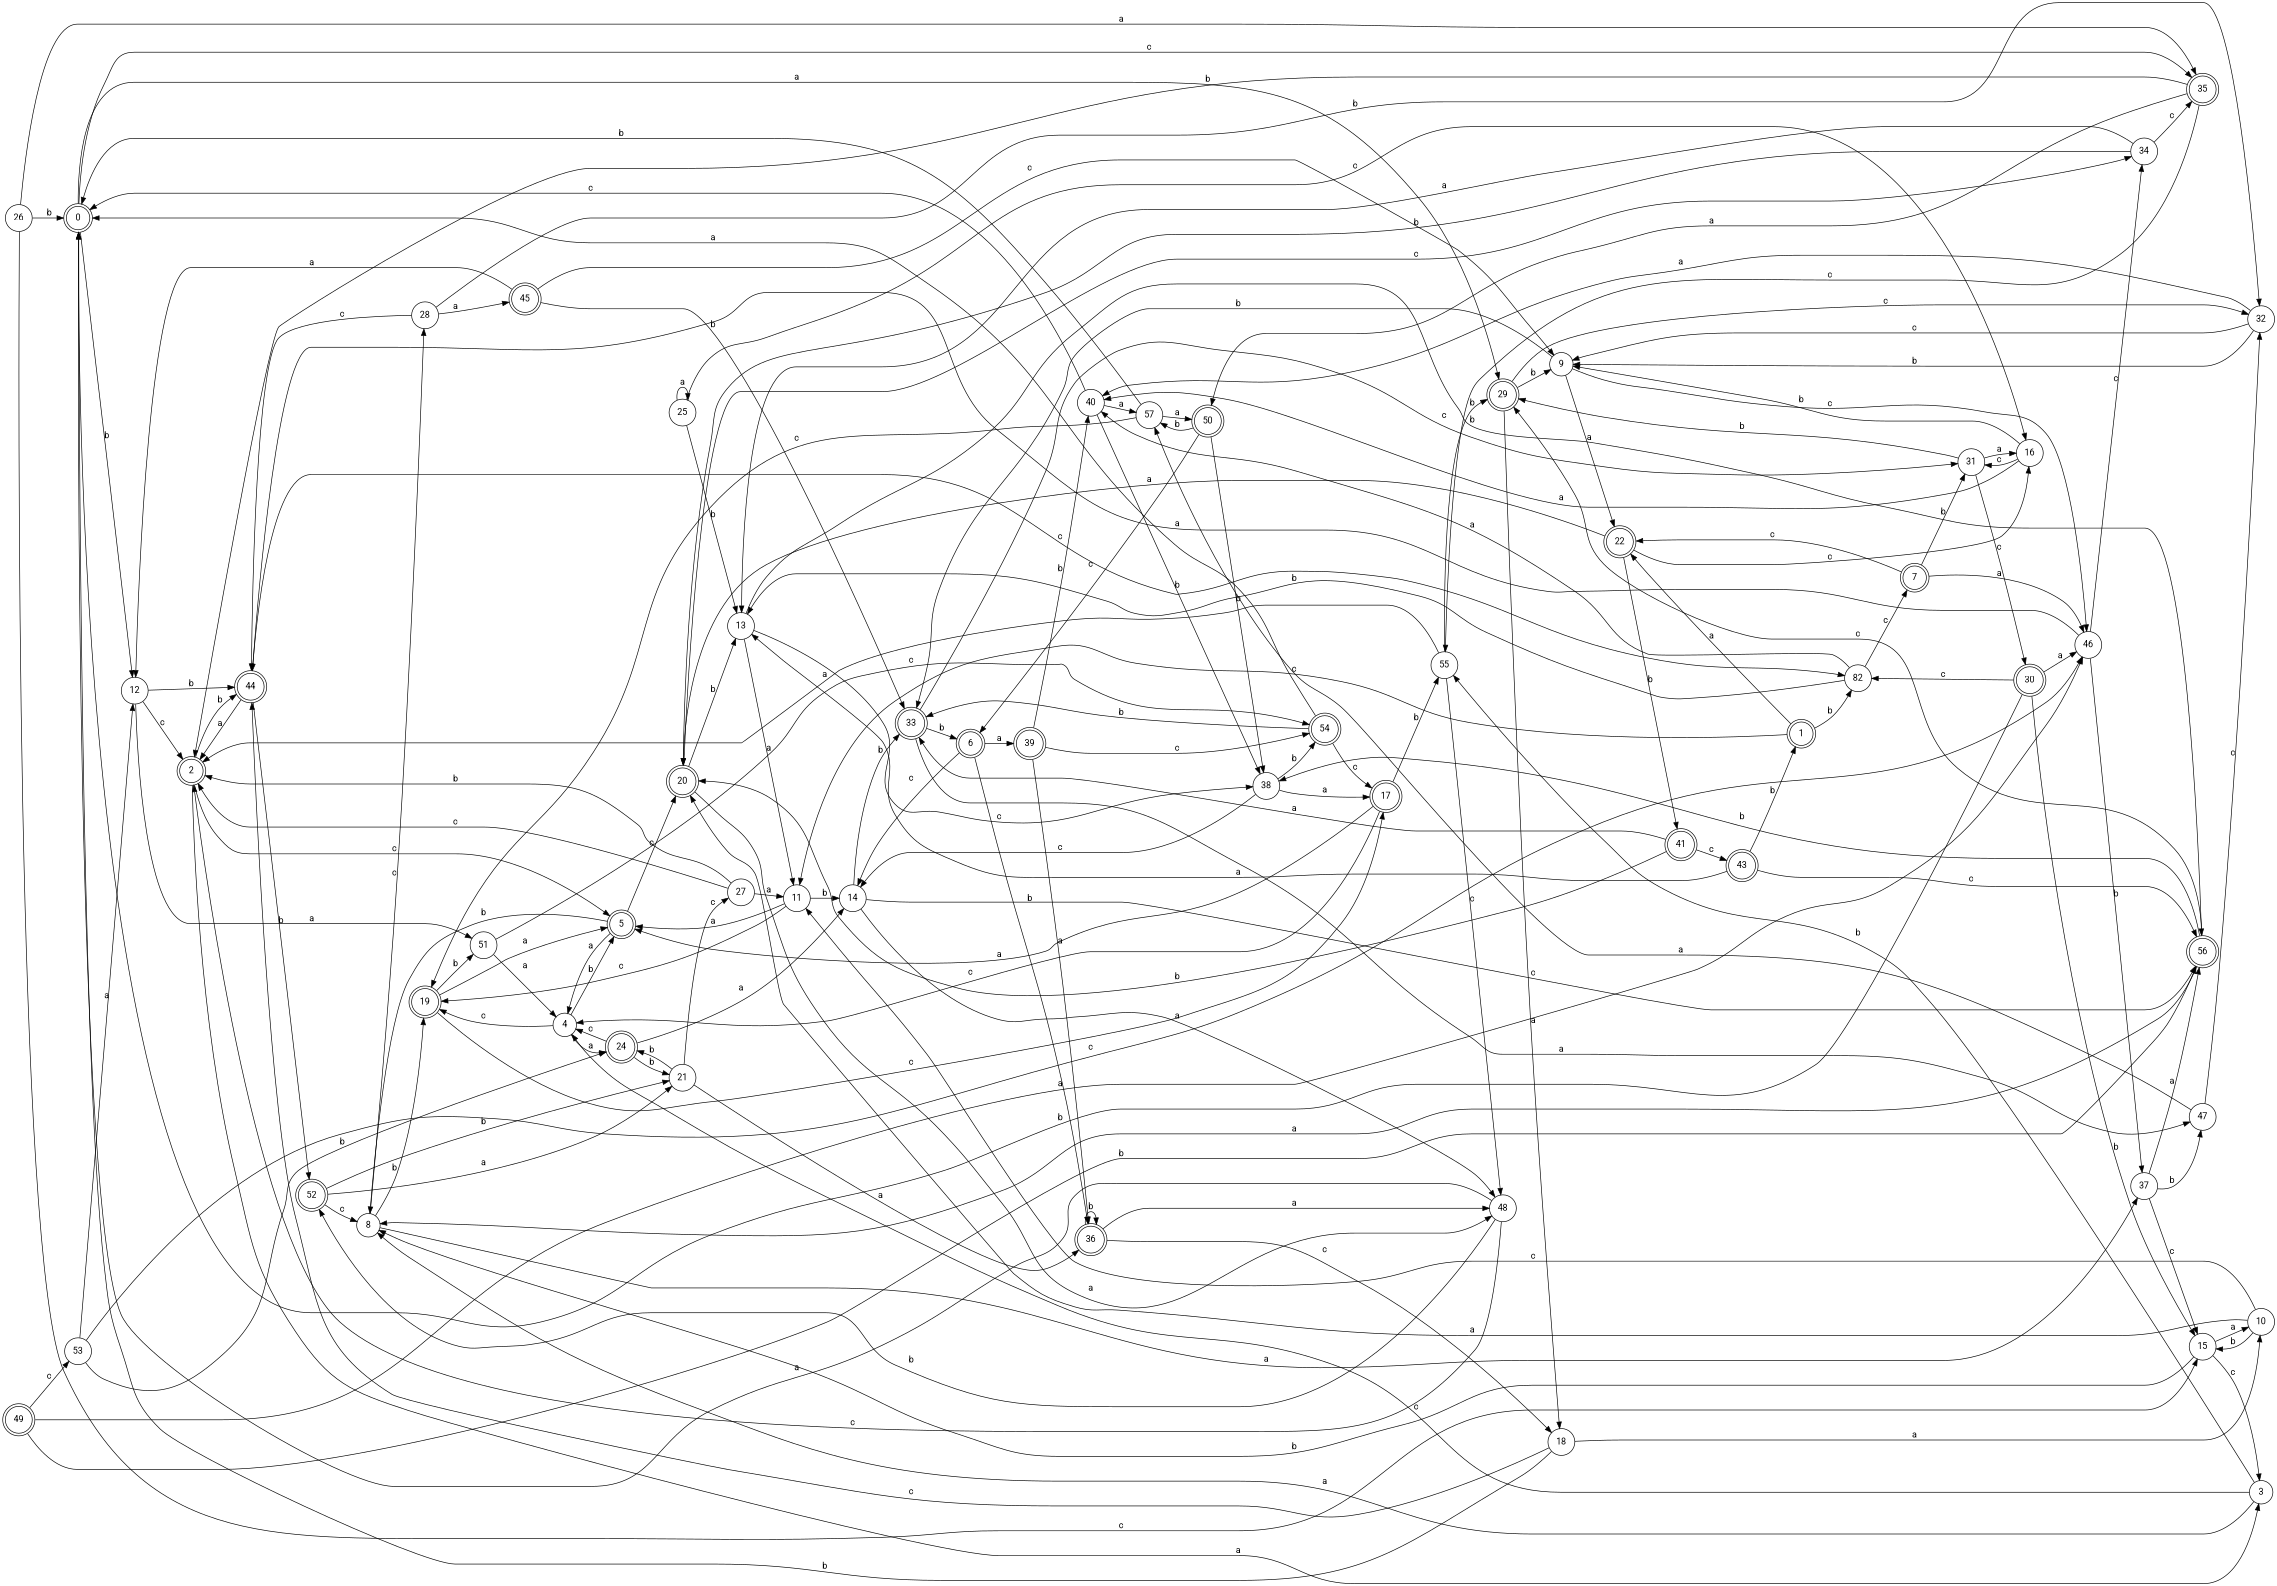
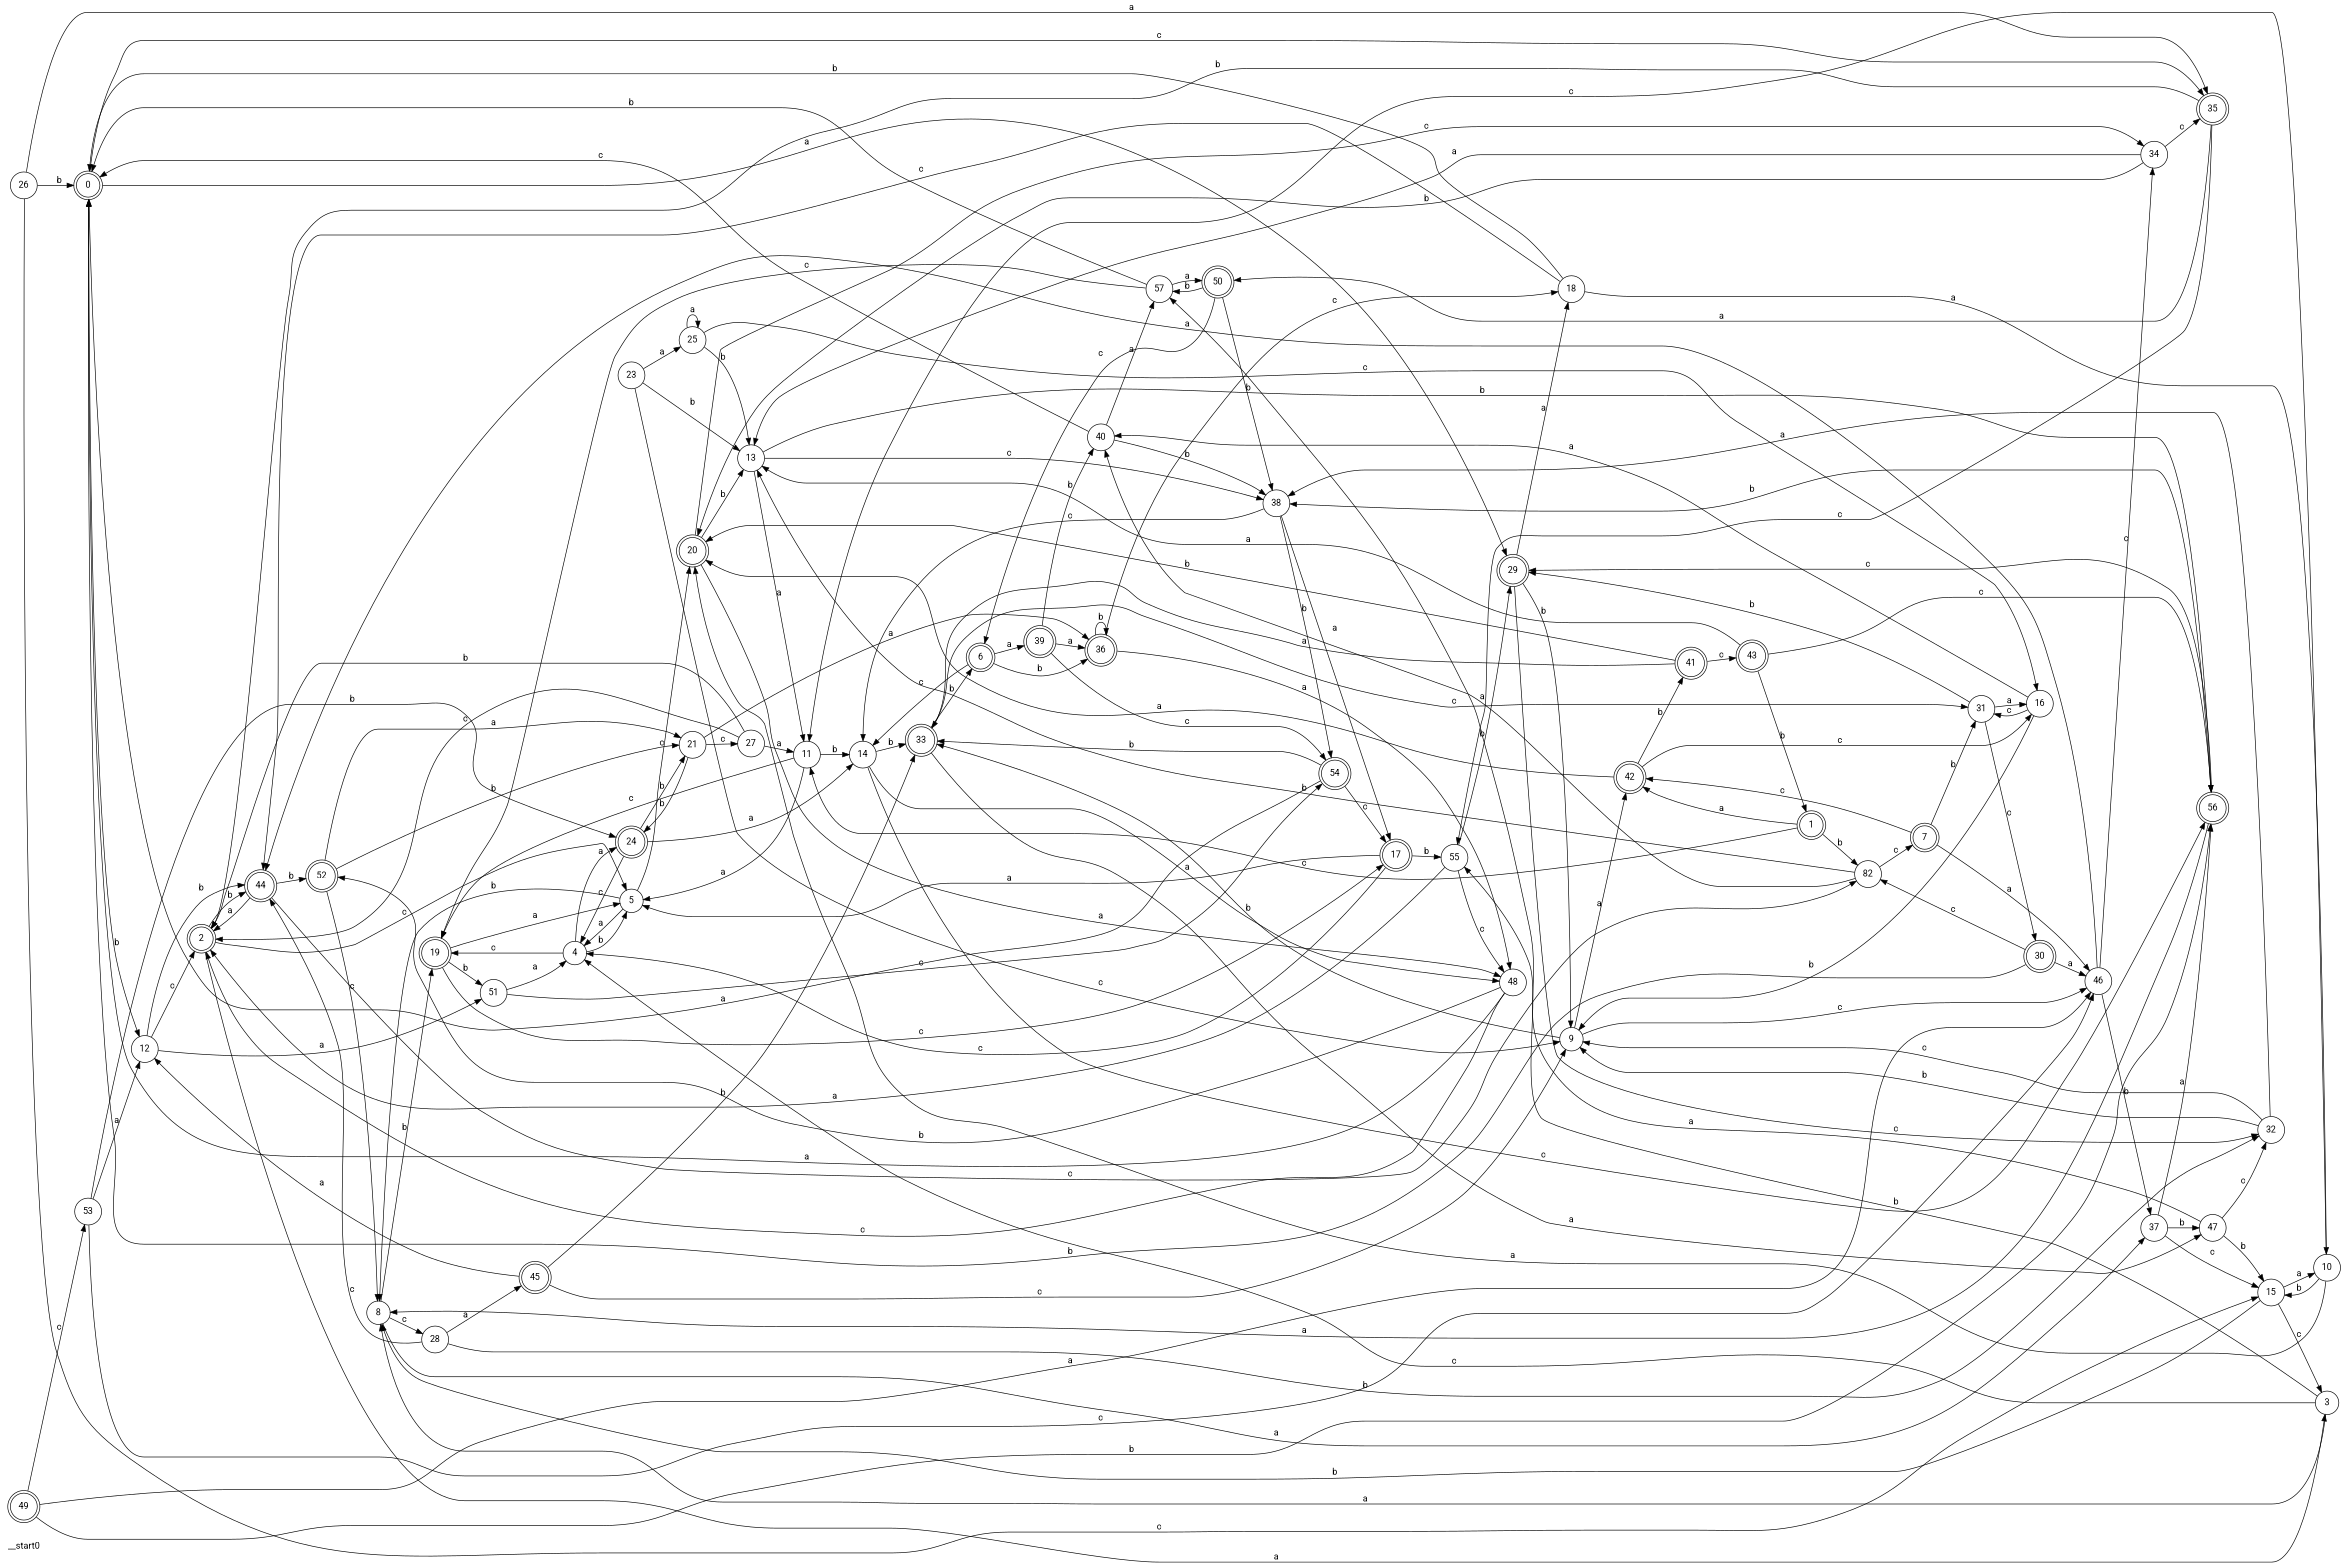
(1674, 271) -> (2104, 413)
none -> (631, 375)
(1620, 542) -> (1630, 777)
(621, 924) -> (631, 901)
(2081, 1022) -> (2244, 1254)
none -> (24, 1546)
